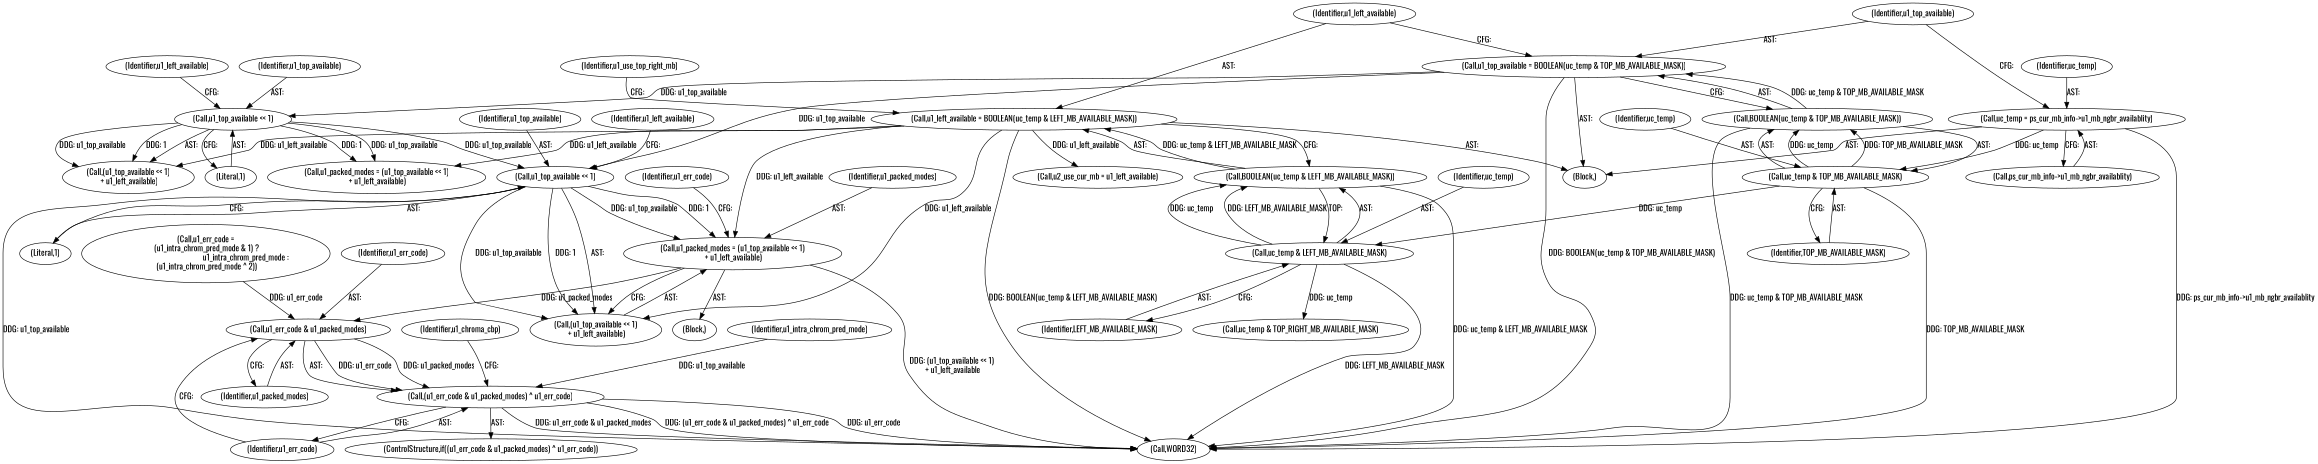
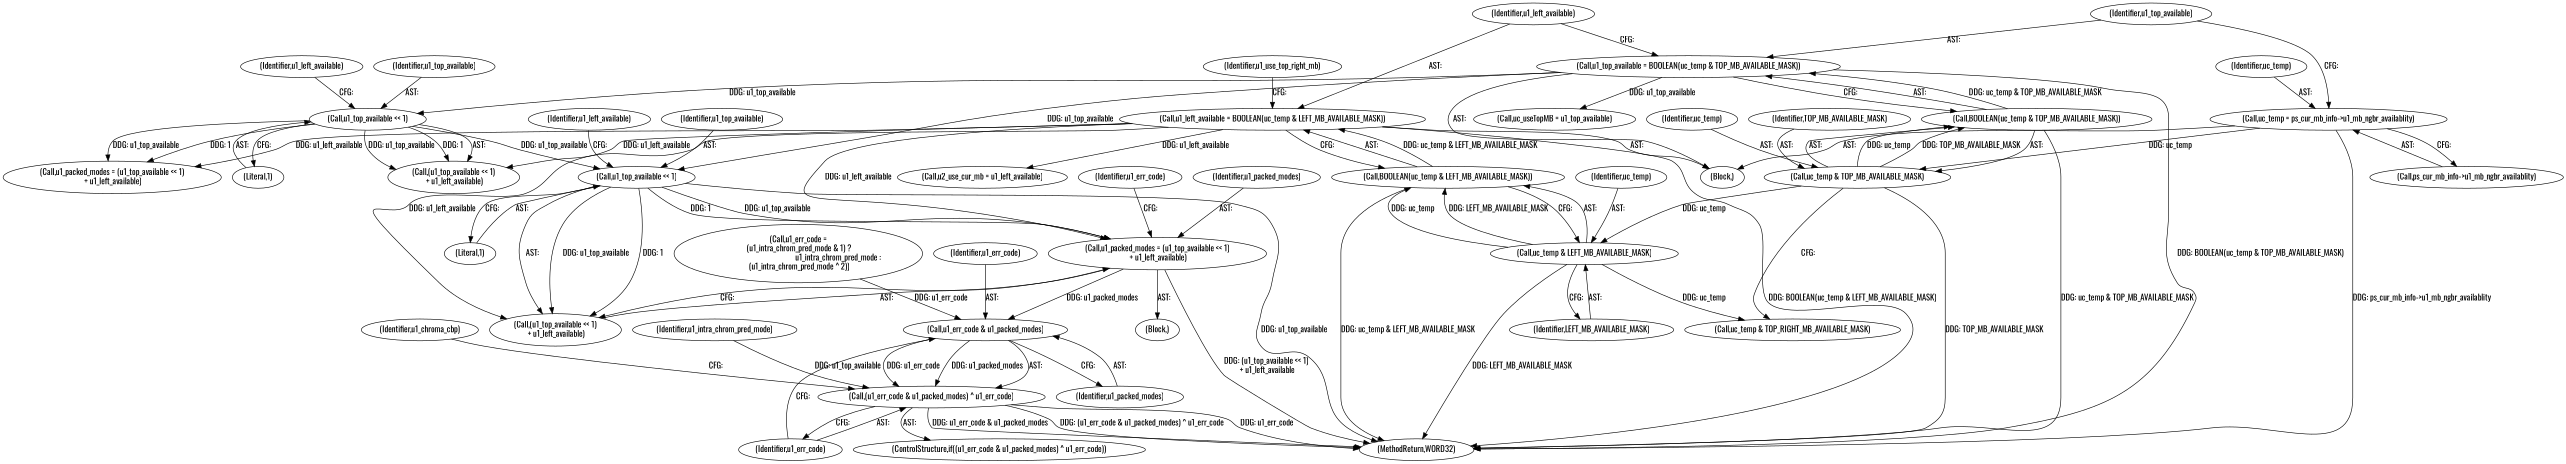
none -> (1555, 119)
(1337, 209) -> (1566, 209)
(1809, 212) -> (1783, 245)
(1174, 450) -> (1417, 450)
